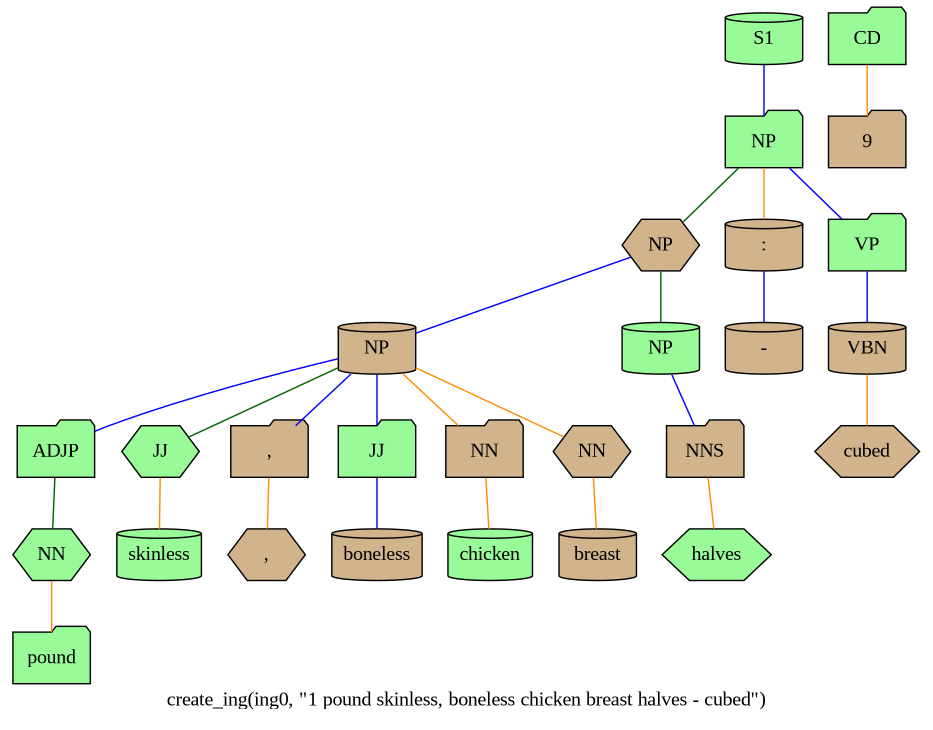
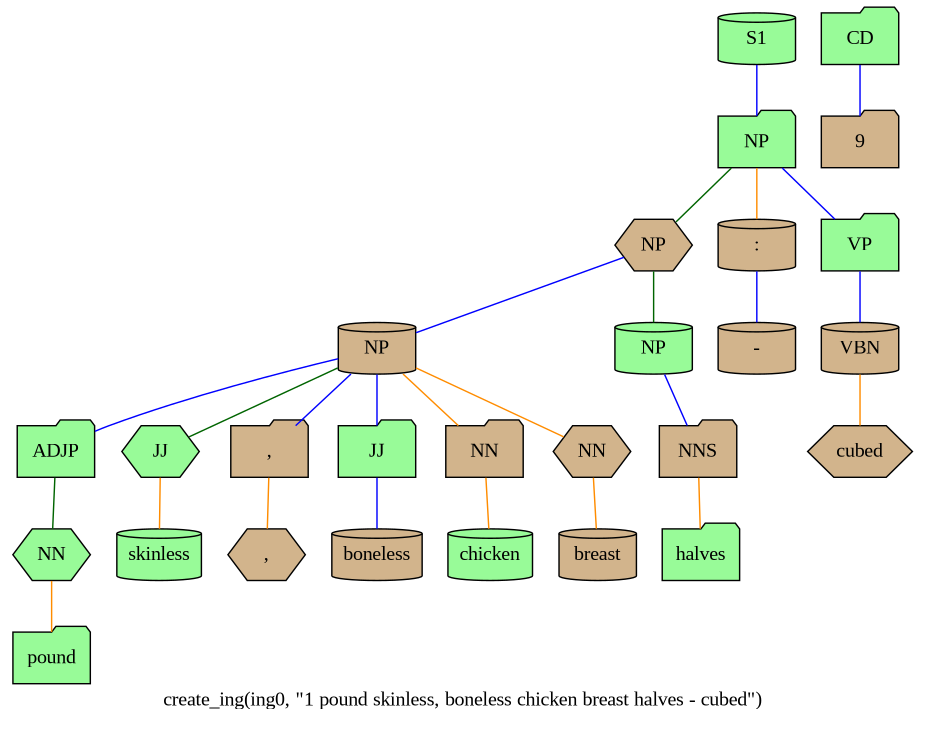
(867, 90) -> (860, 90)
(717, 555) -> (701, 555)
